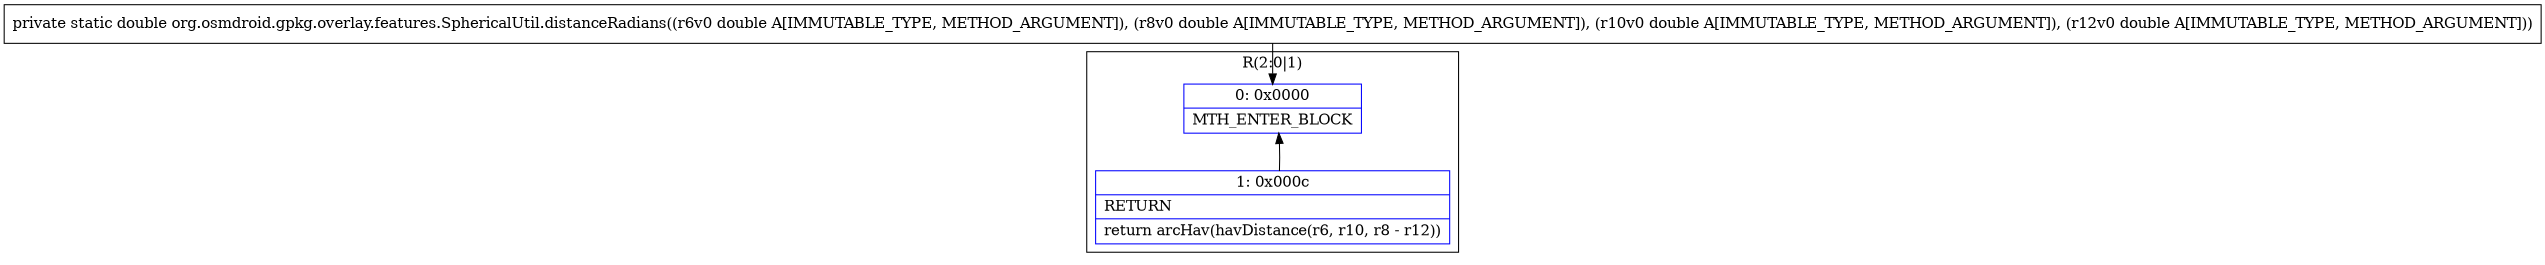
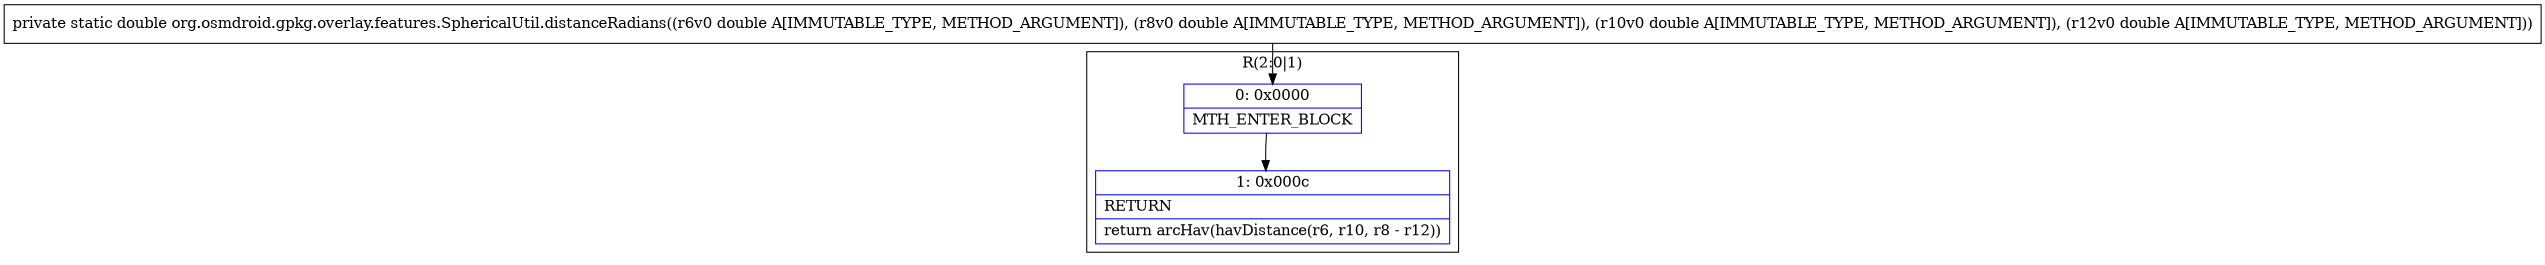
(1280, 157) -> (1266, 147)
